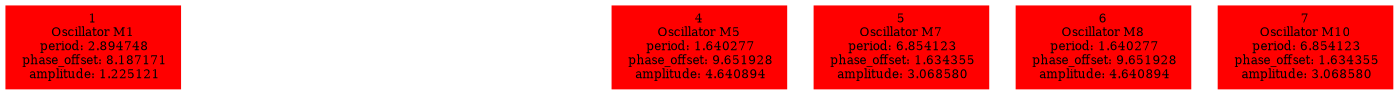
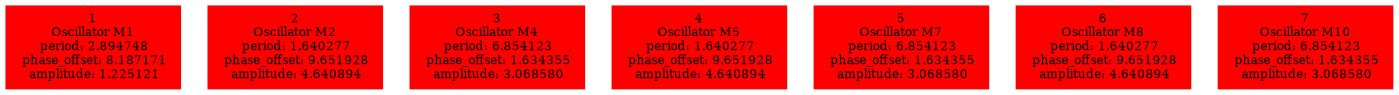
none -> (295, 47)
none -> (497, 47)
